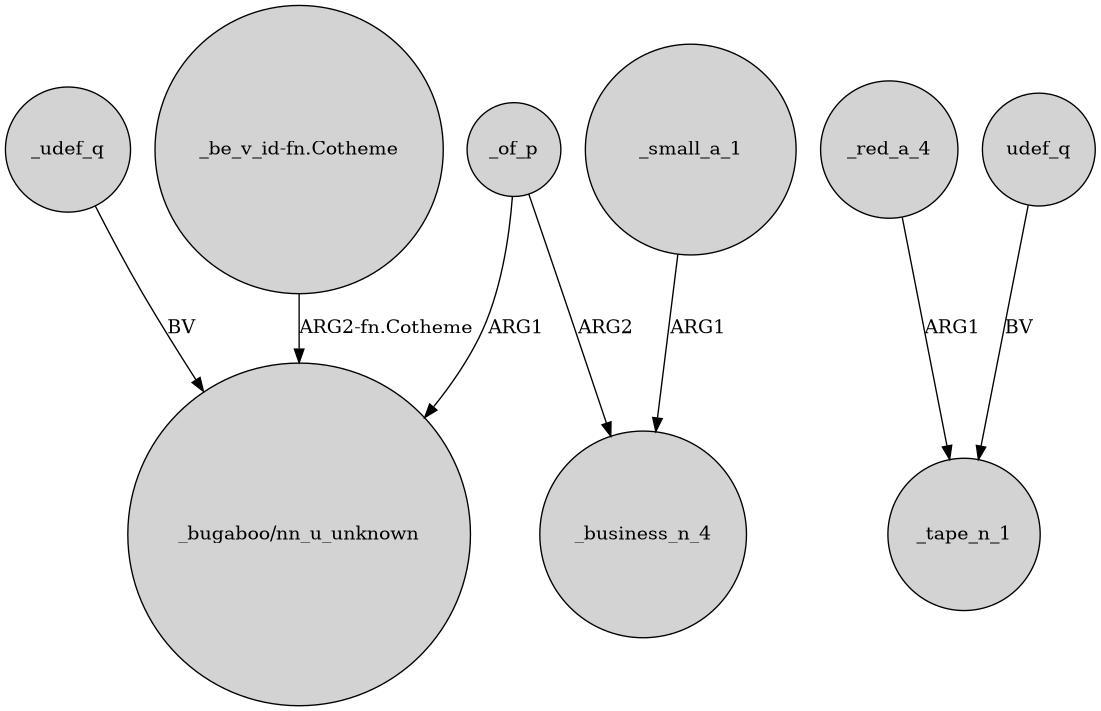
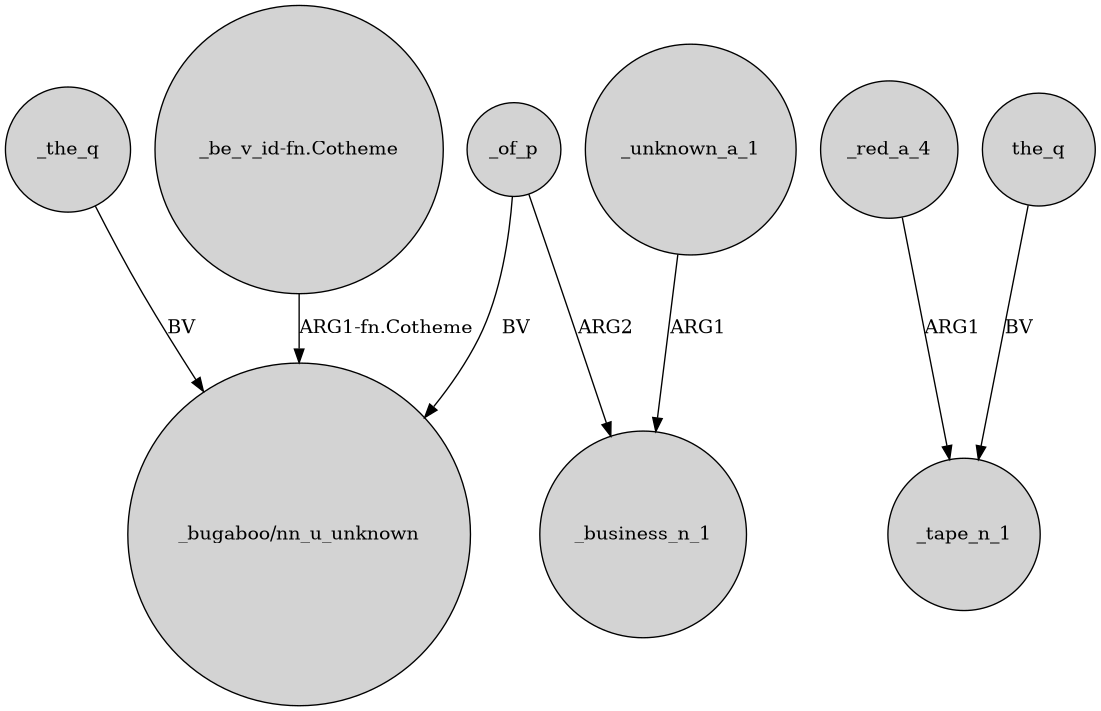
(68, 150) -> (68, 150)
(691, 150) -> (691, 150)
(1039, 150) -> (1039, 150)
(386, 328) -> (386, 328)
(516, 328) -> (516, 328)
(643, 534) -> (643, 534)
